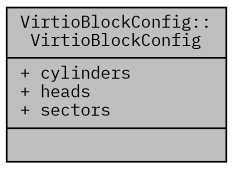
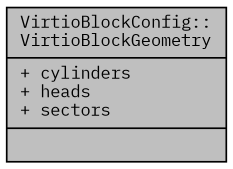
(117, 41) -> (117, 41)
